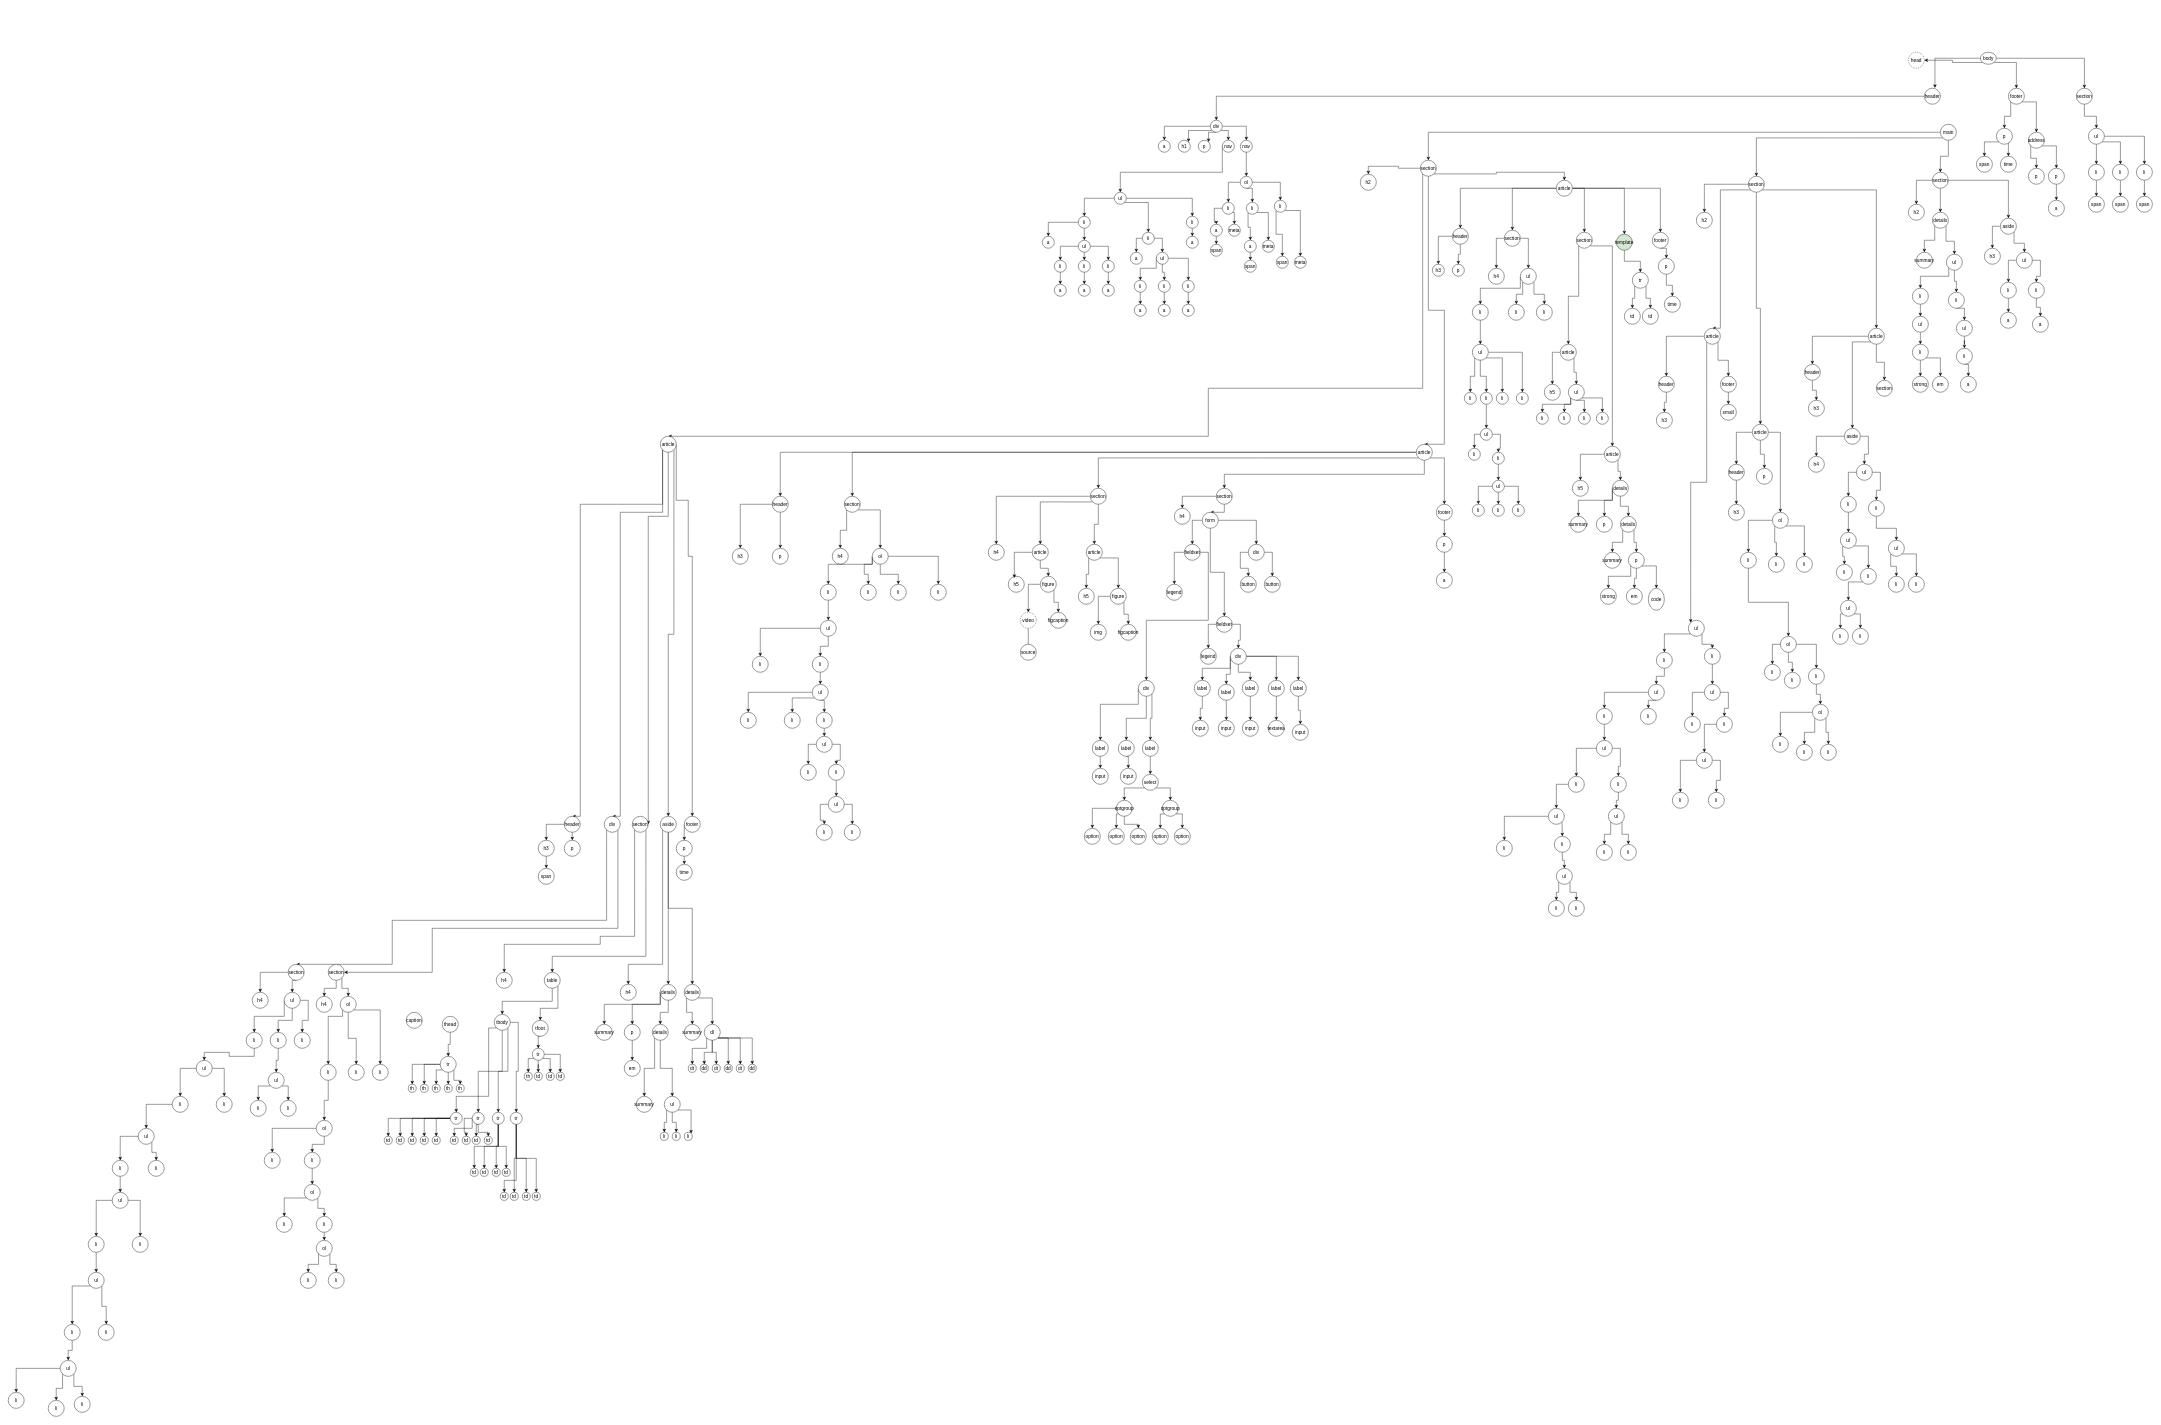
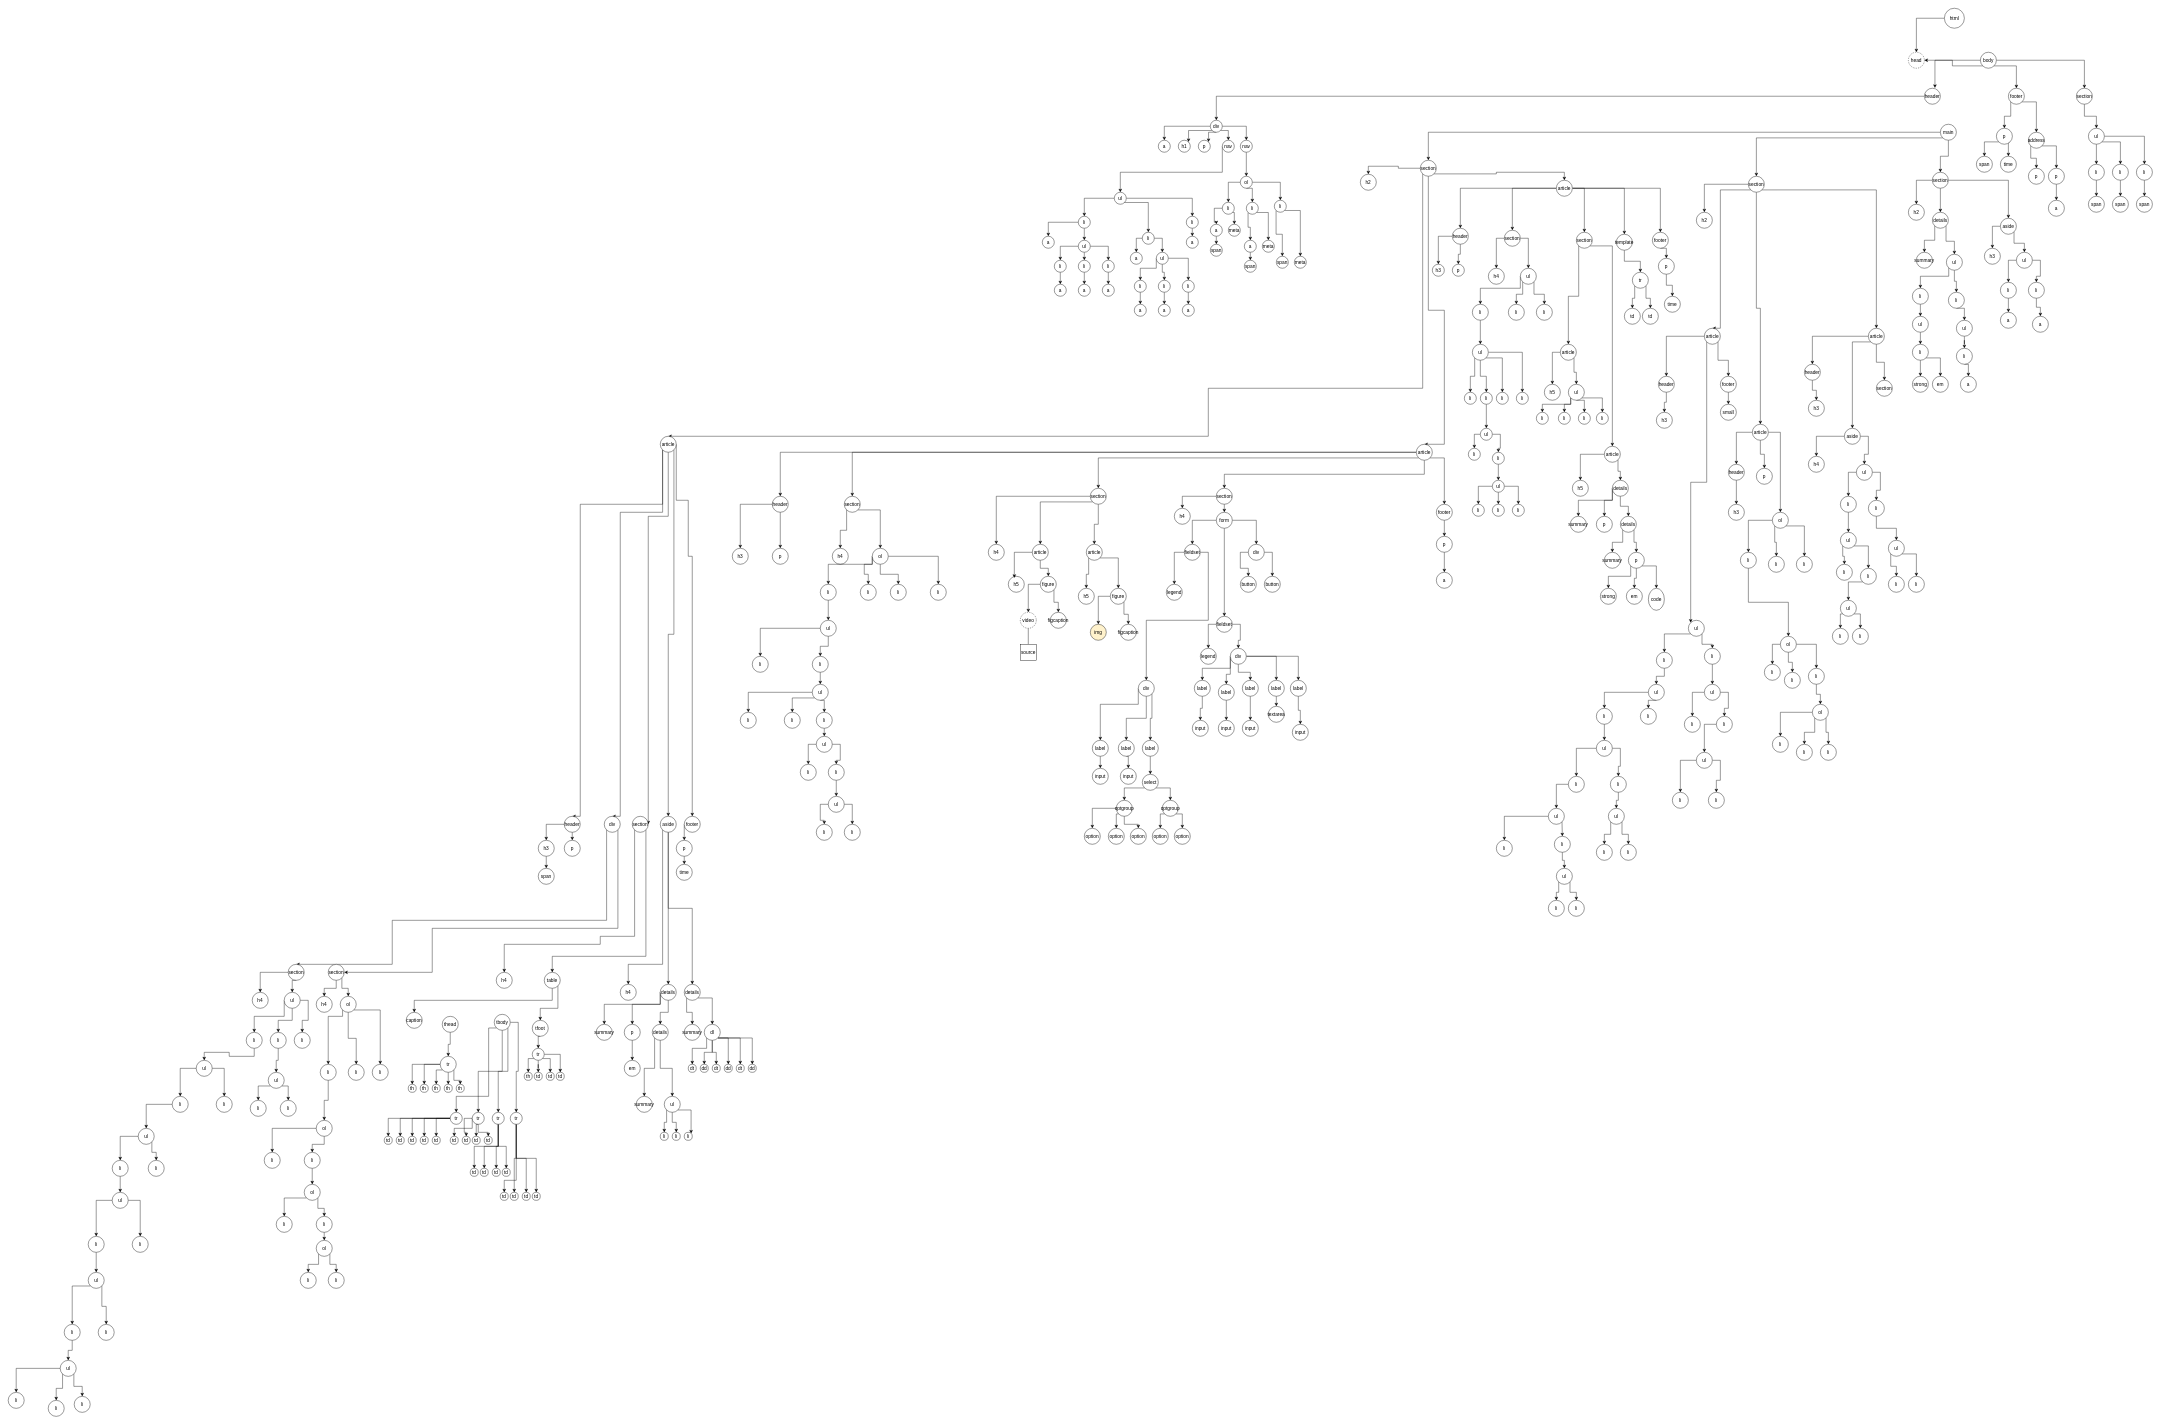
none -> (1954, 18)
none -> (1916, 48)
(1988, 58) -> (1988, 60)
(1624, 242) -> (1624, 242)
(1210, 520) -> (1224, 520)
(1098, 632) -> (1098, 632)
(1028, 652) -> (1028, 652)
(1276, 728) -> (1276, 714)
(502, 1010) -> (414, 1008)
